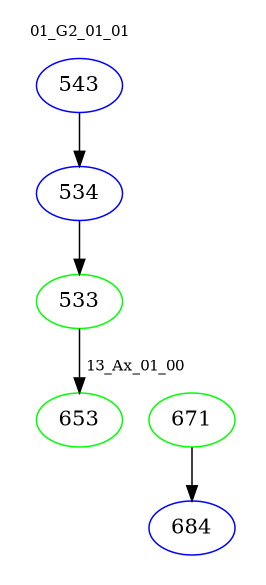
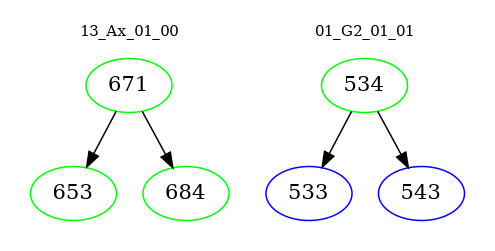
(80, 132) -> (389, 133)
(80, 194) -> (364, 86)
(80, 302) -> (309, 194)
(80, 362) -> (105, 132)
(192, 528) -> (186, 194)
